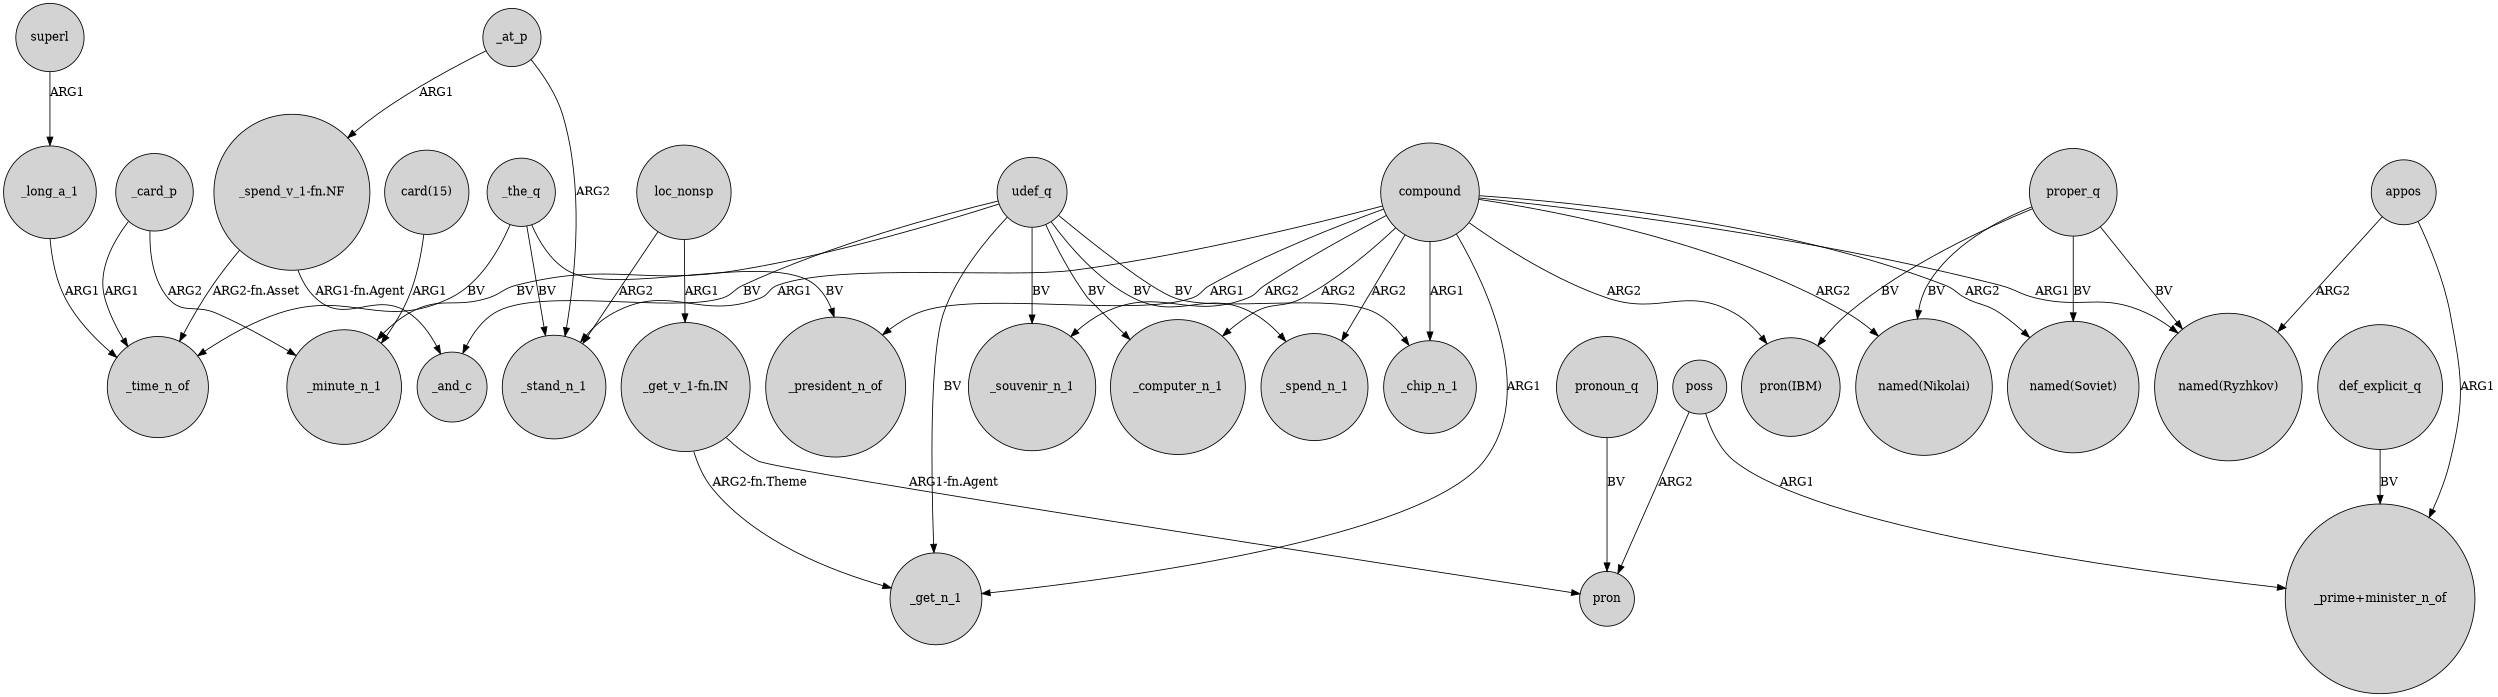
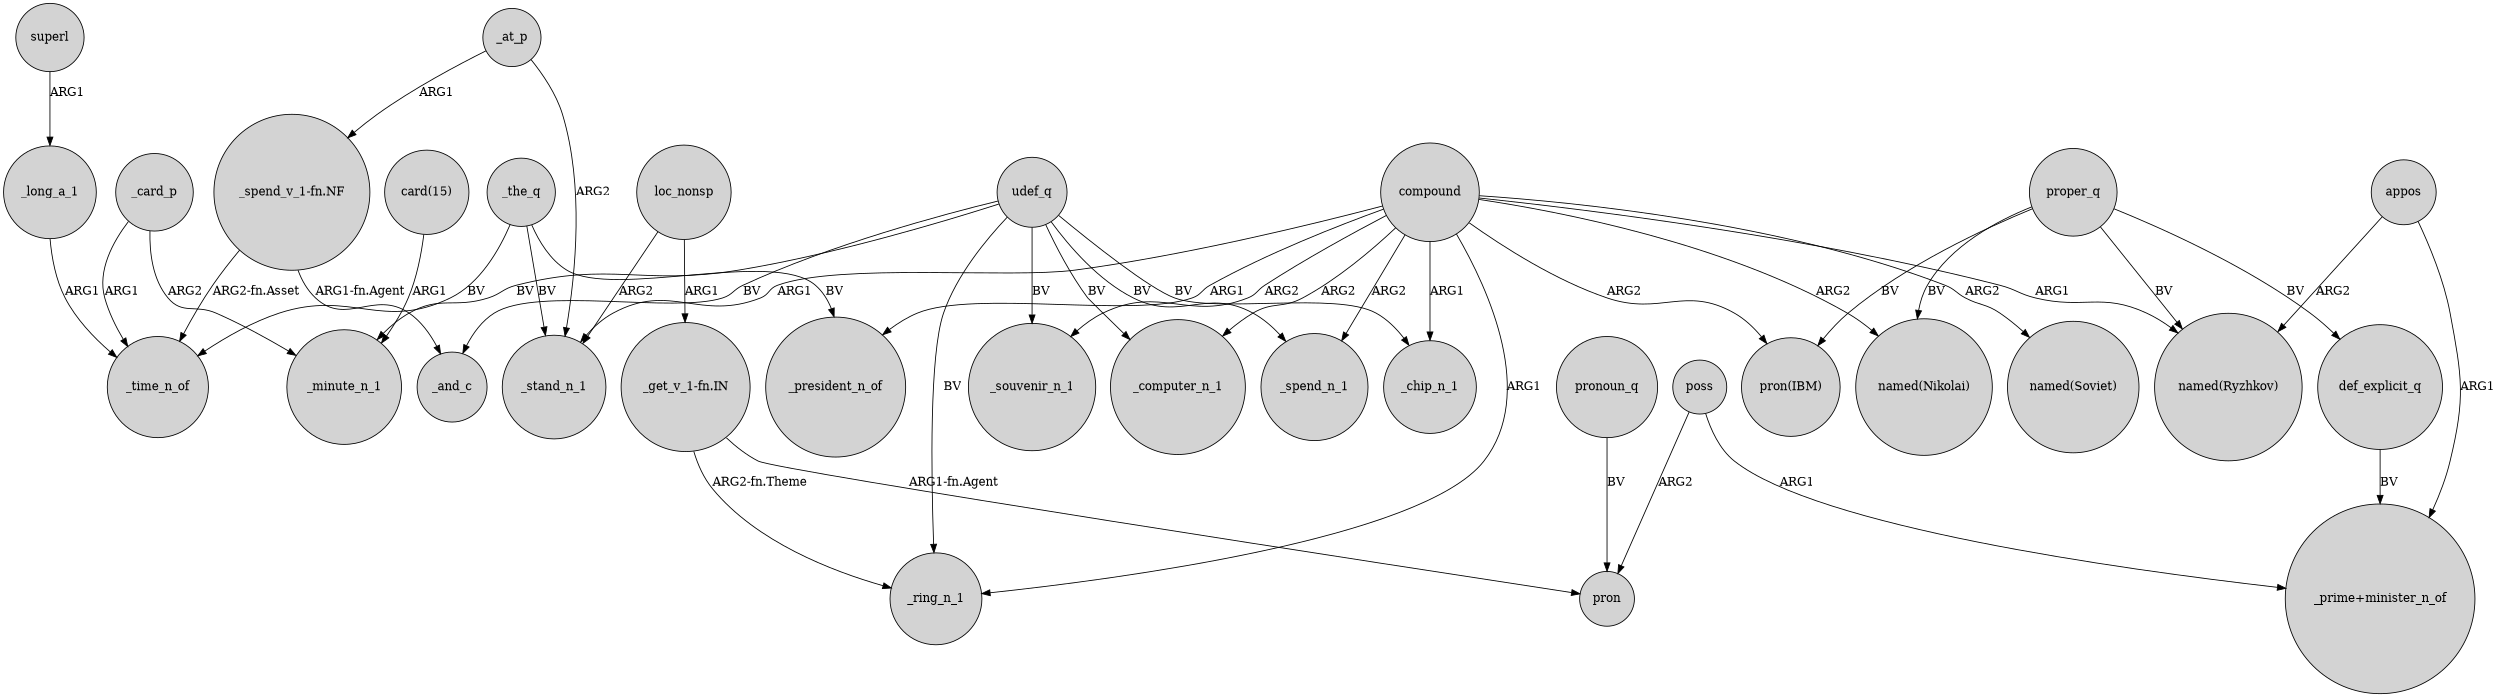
(2073, 274) -> (2229, 262)
(936, 599) -> (936, 599)
